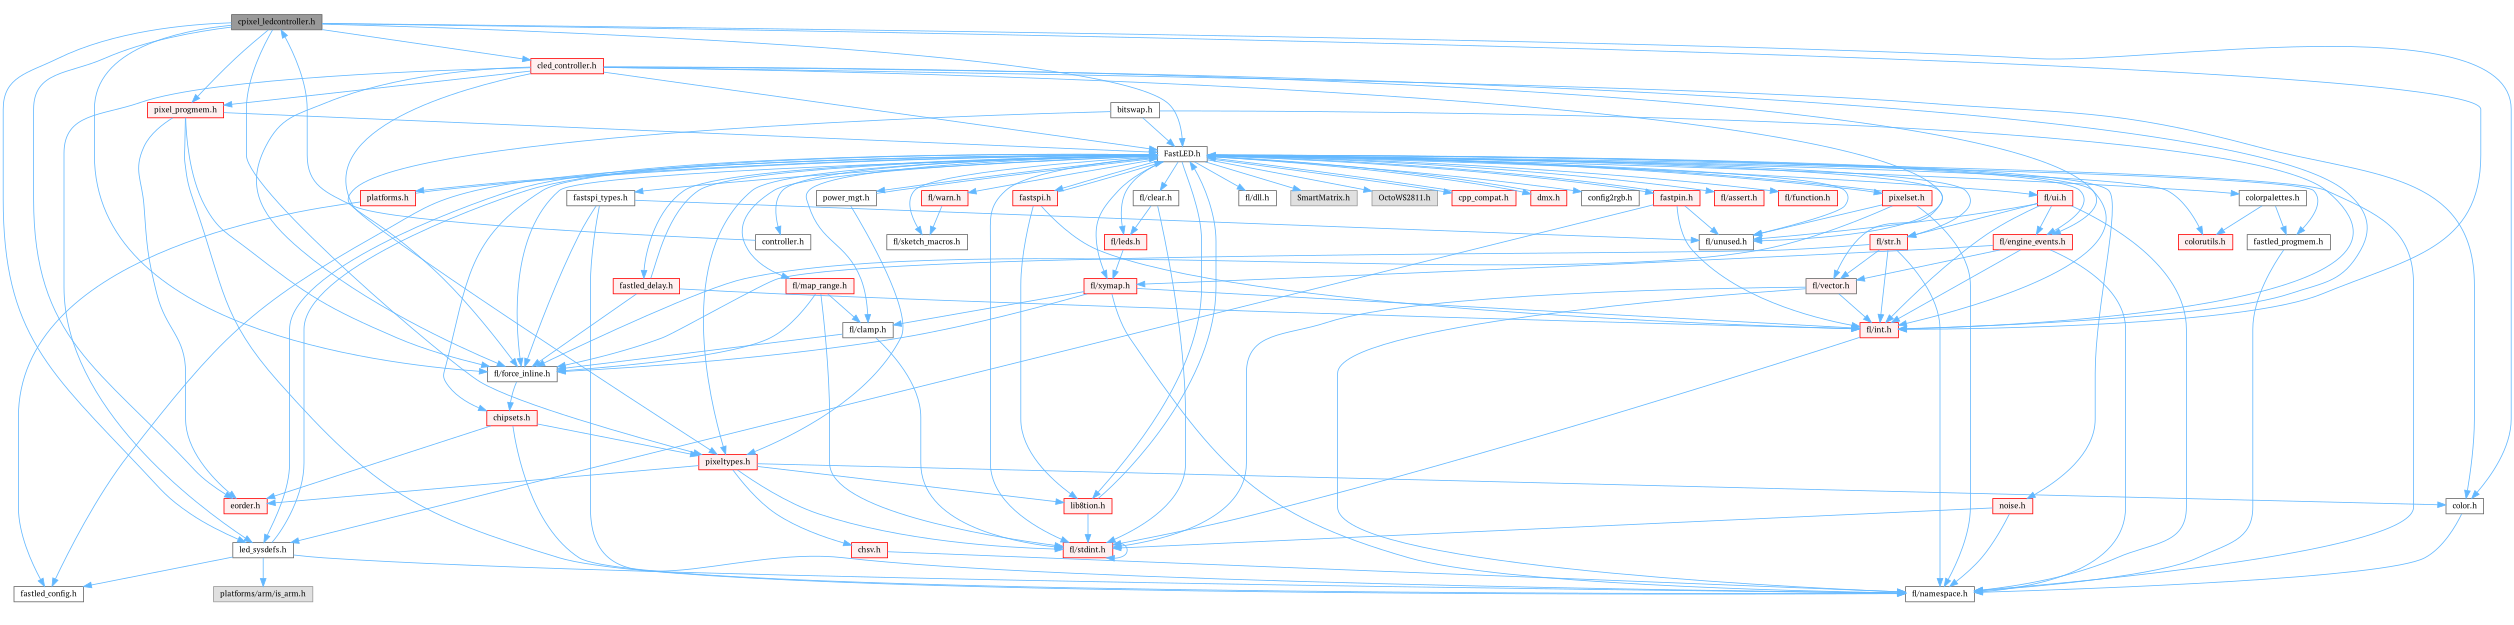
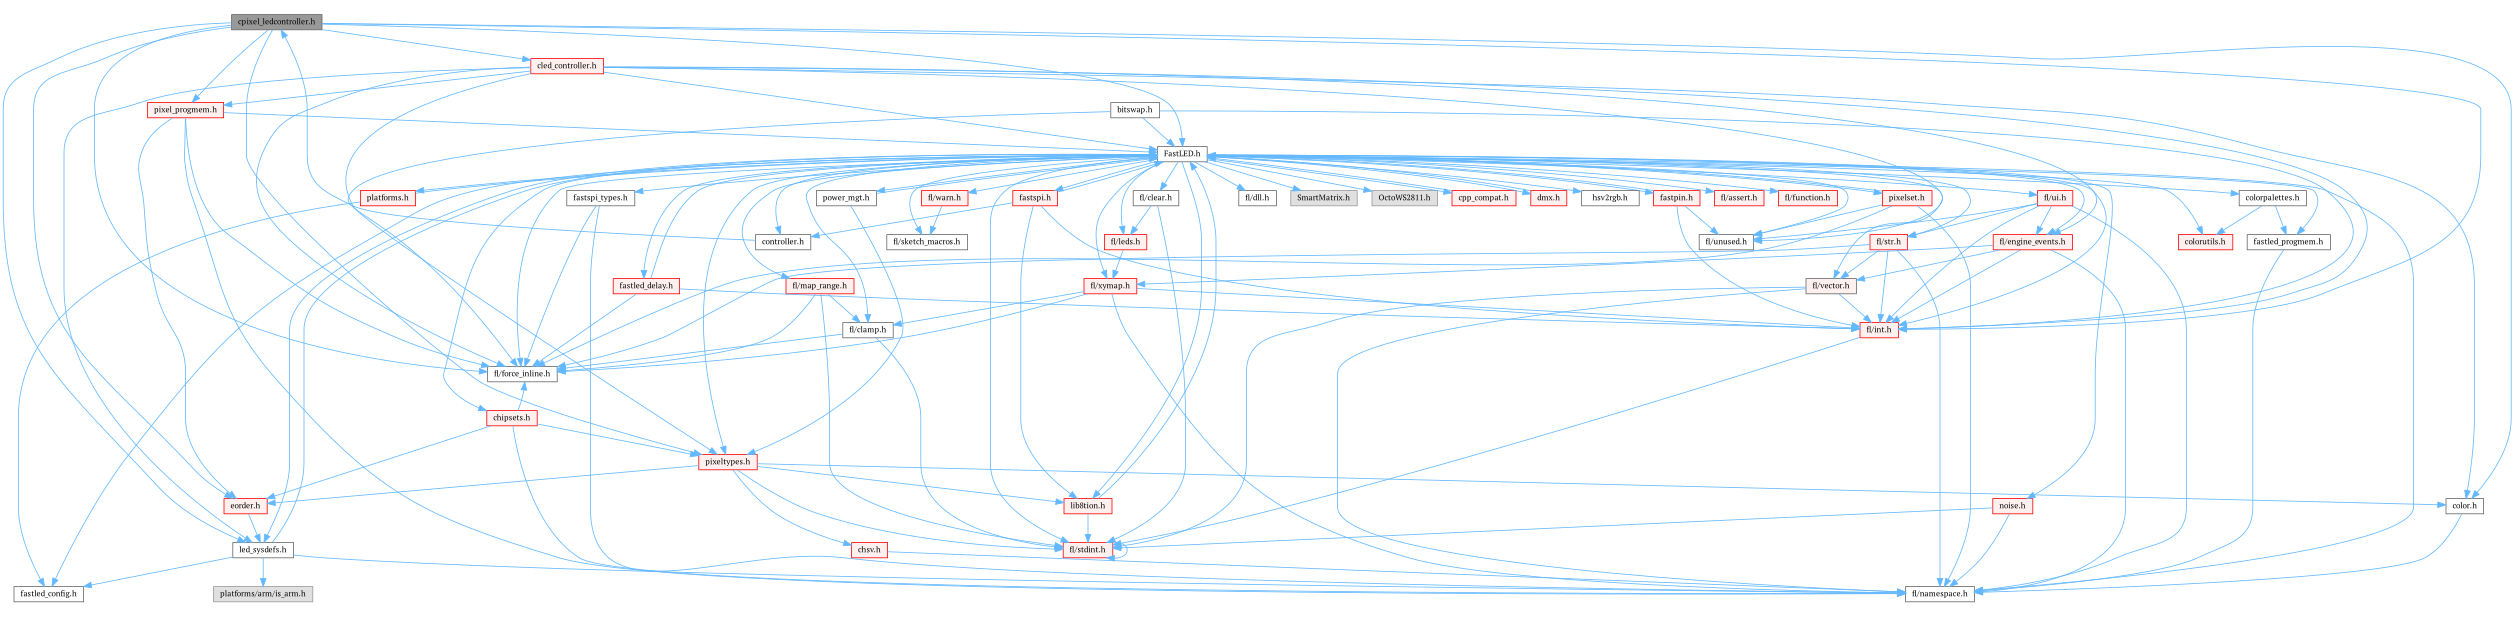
(1610, 198) -> (1610, 198)
none -> (921, 218)
(1190, 221) -> none
(976, 373) -> (253, 524)
(513, 392) -> (520, 405)
